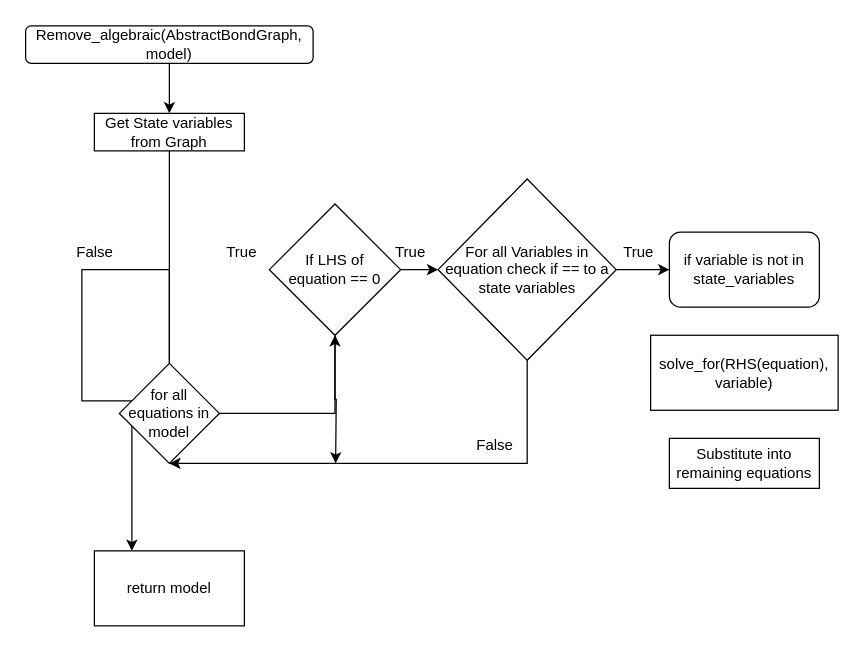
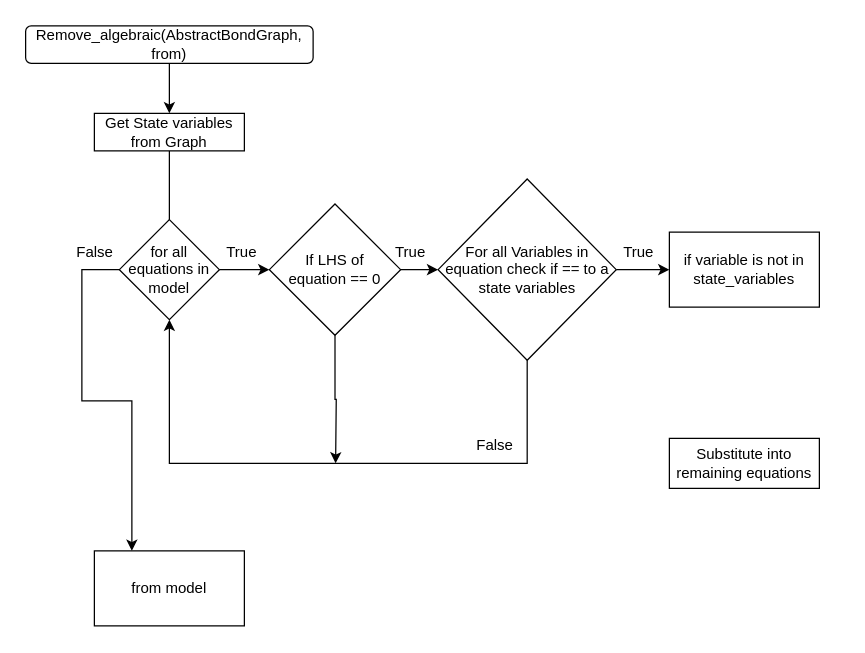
(169, 44) -> (169, 44)
(744, 269) -> (744, 269)
(744, 373) -> none
(169, 413) -> (169, 269)
(169, 588) -> (169, 588)
